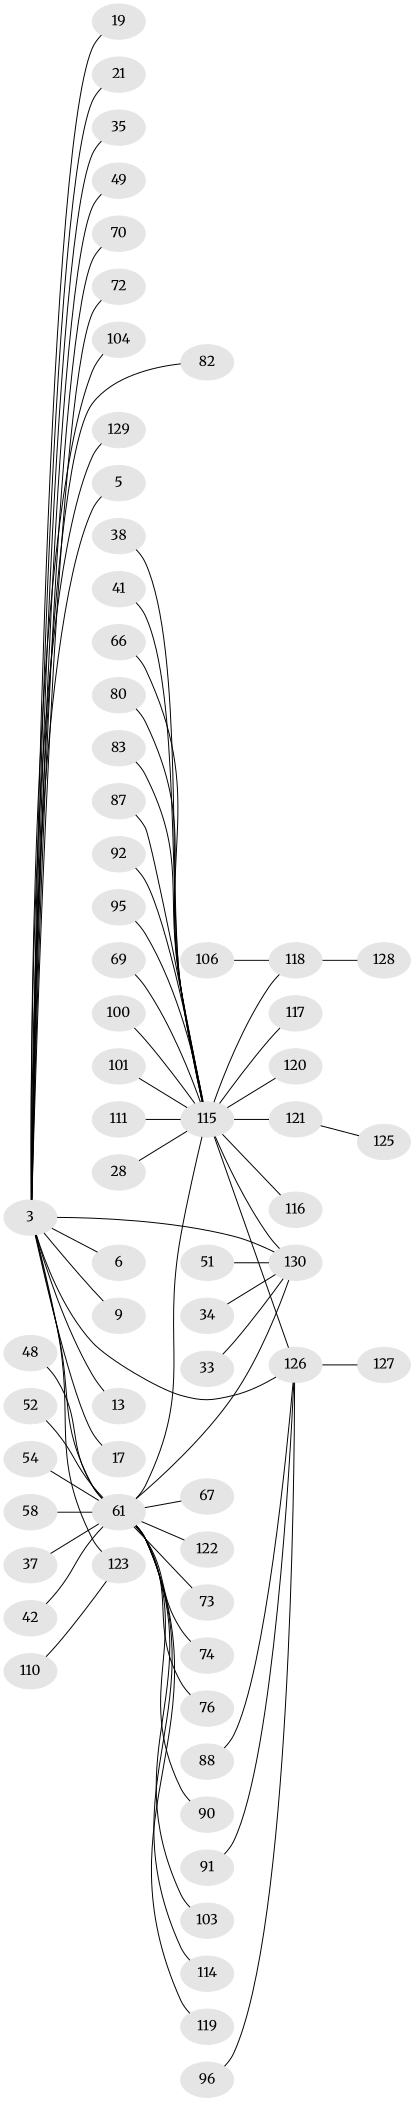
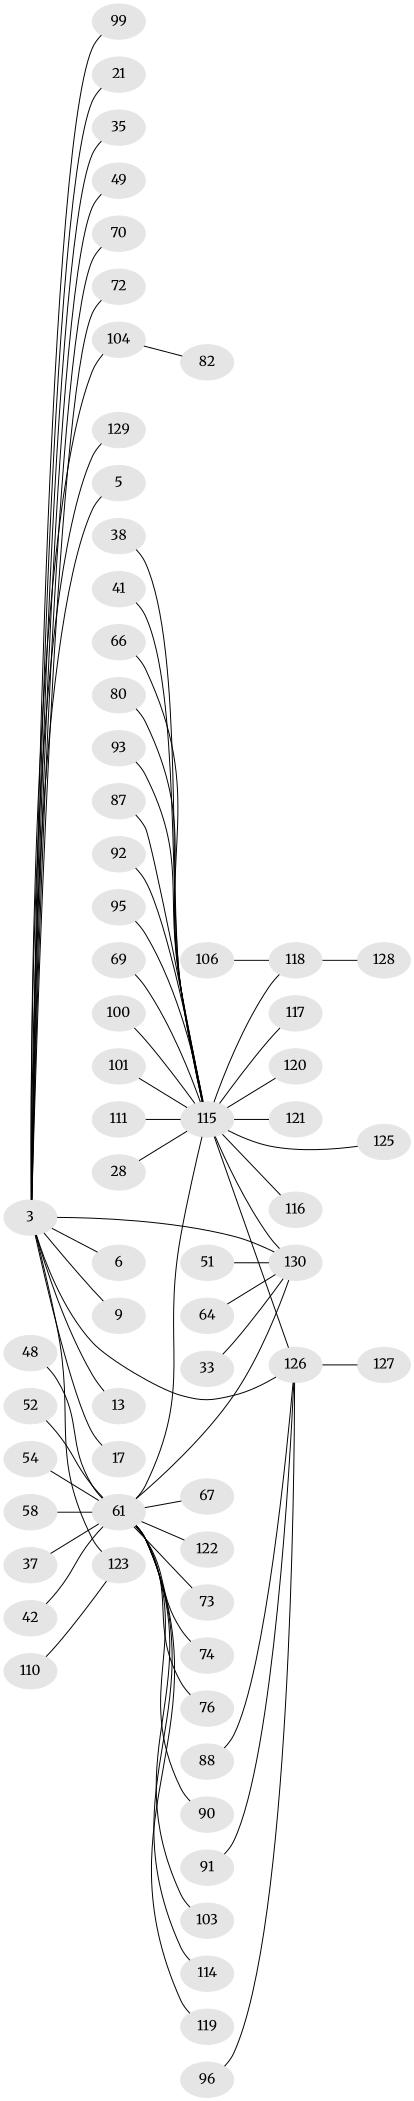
(119, 22) -> (119, 22)
(119, 748) -> (119, 748)
(46, 750) -> (163, 351)
(340, 1131) -> (291, 1149)
(207, 1316) -> (207, 1316)
(64, 1369) -> none
